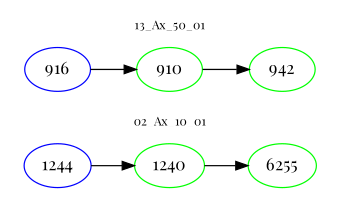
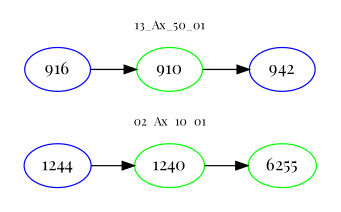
(282, 69) -> (282, 69)
